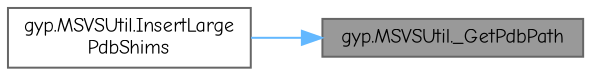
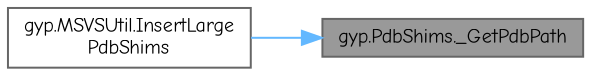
(453, 38) -> (453, 38)
